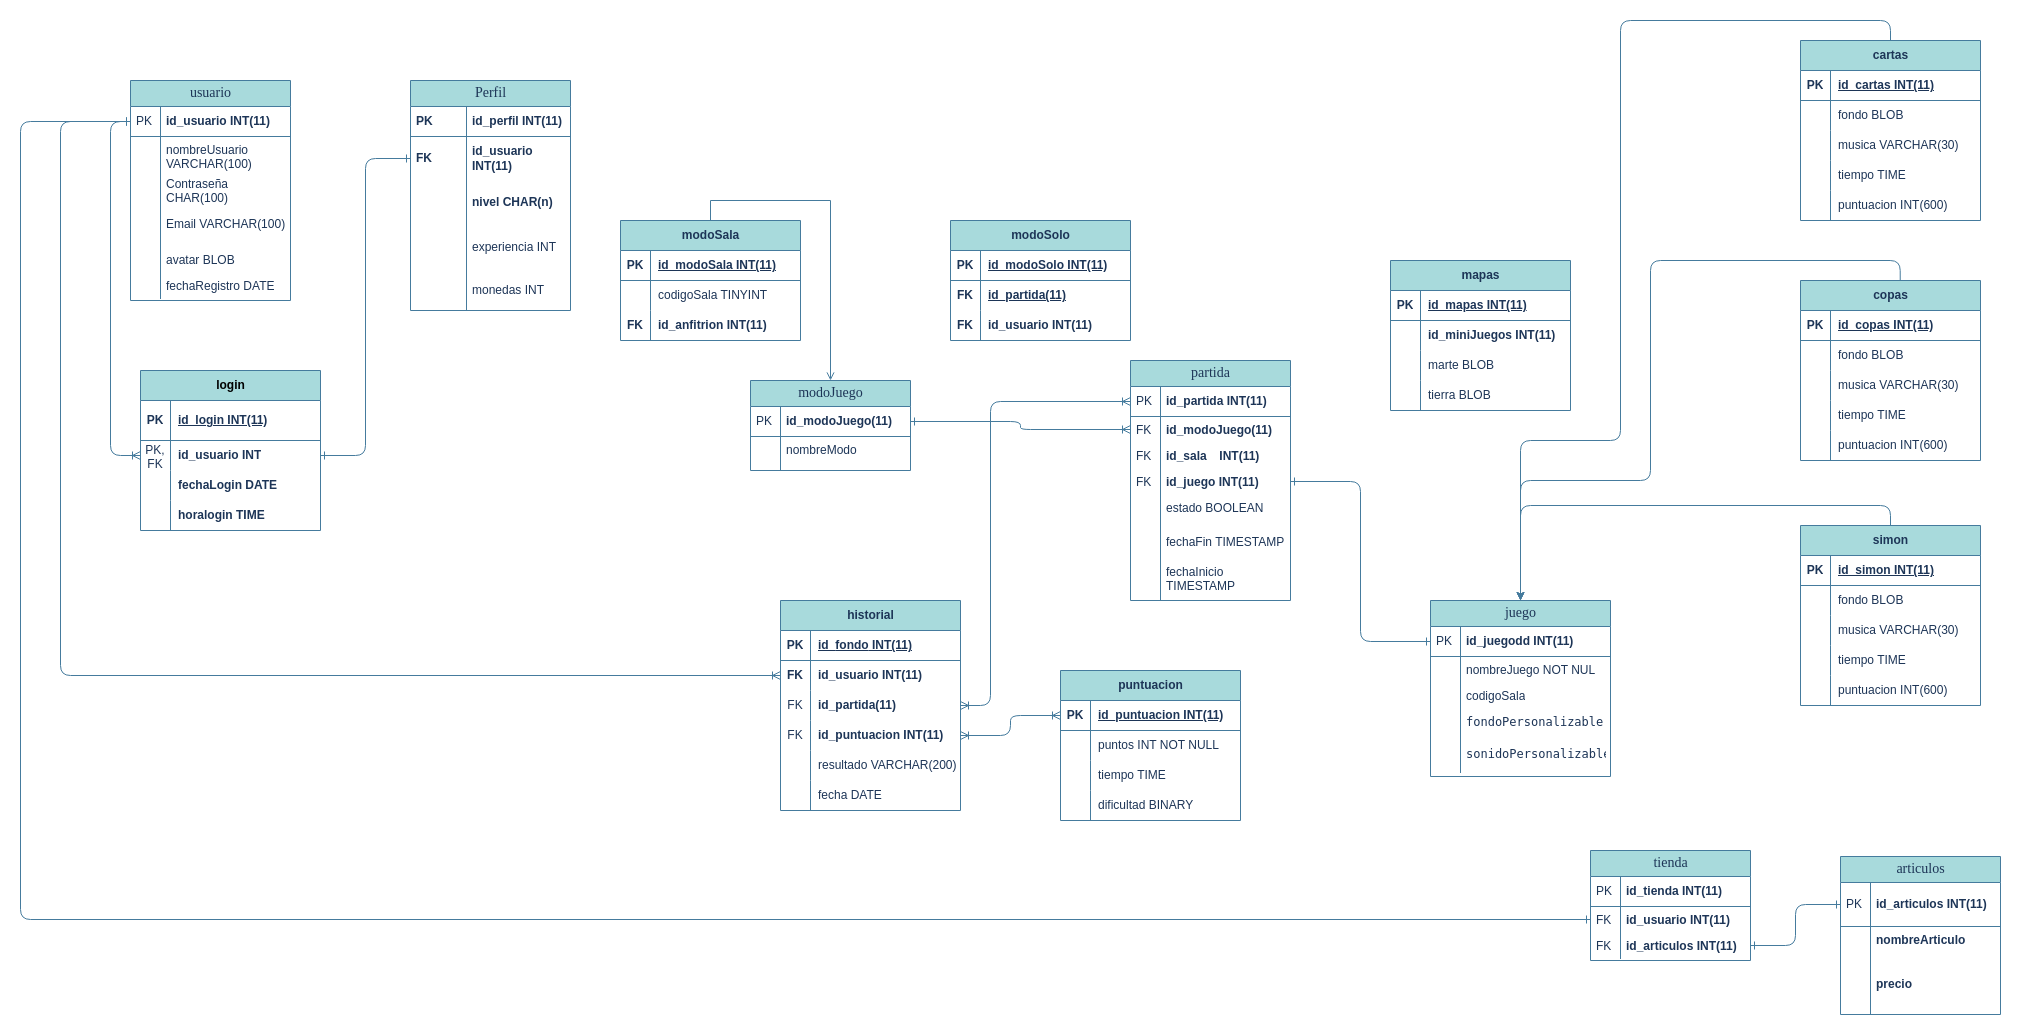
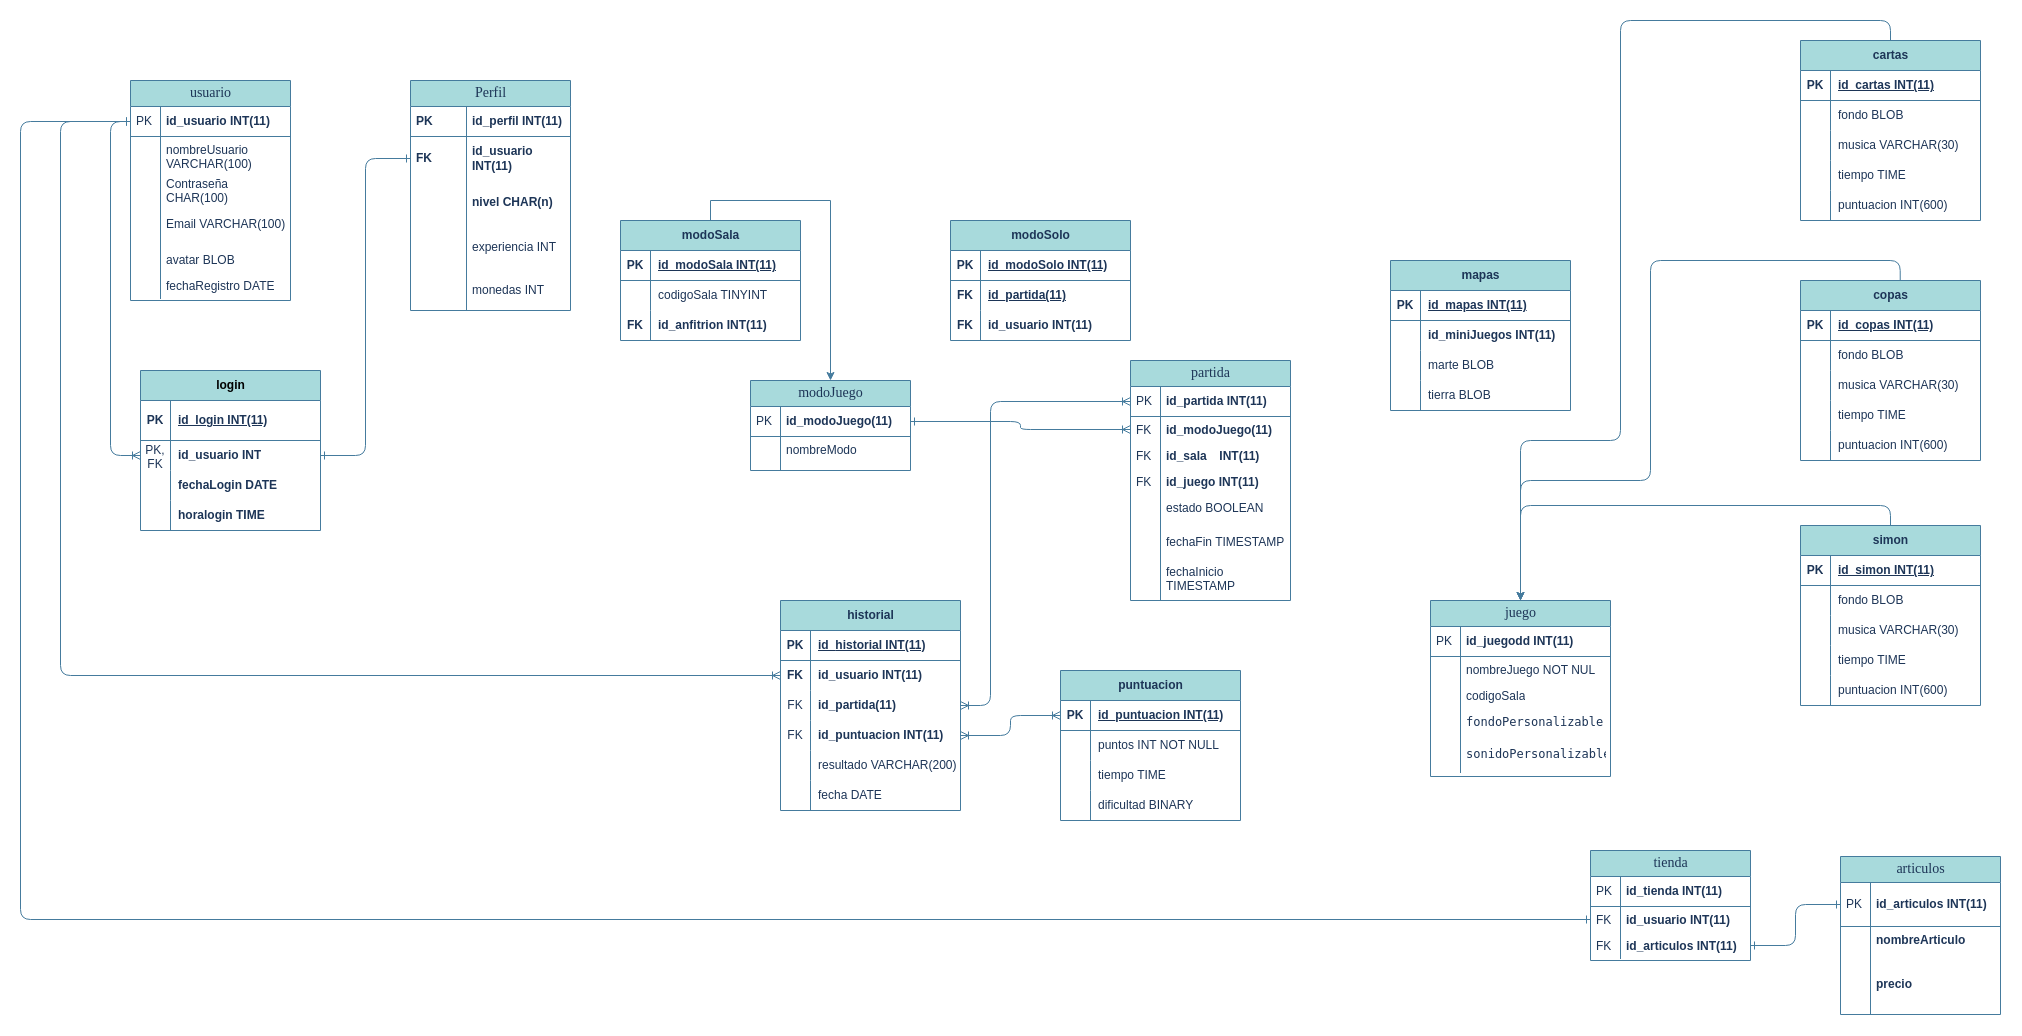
(831, 374) -> (831, 372)
(1361, 562) -> none
(871, 646) -> (879, 646)
